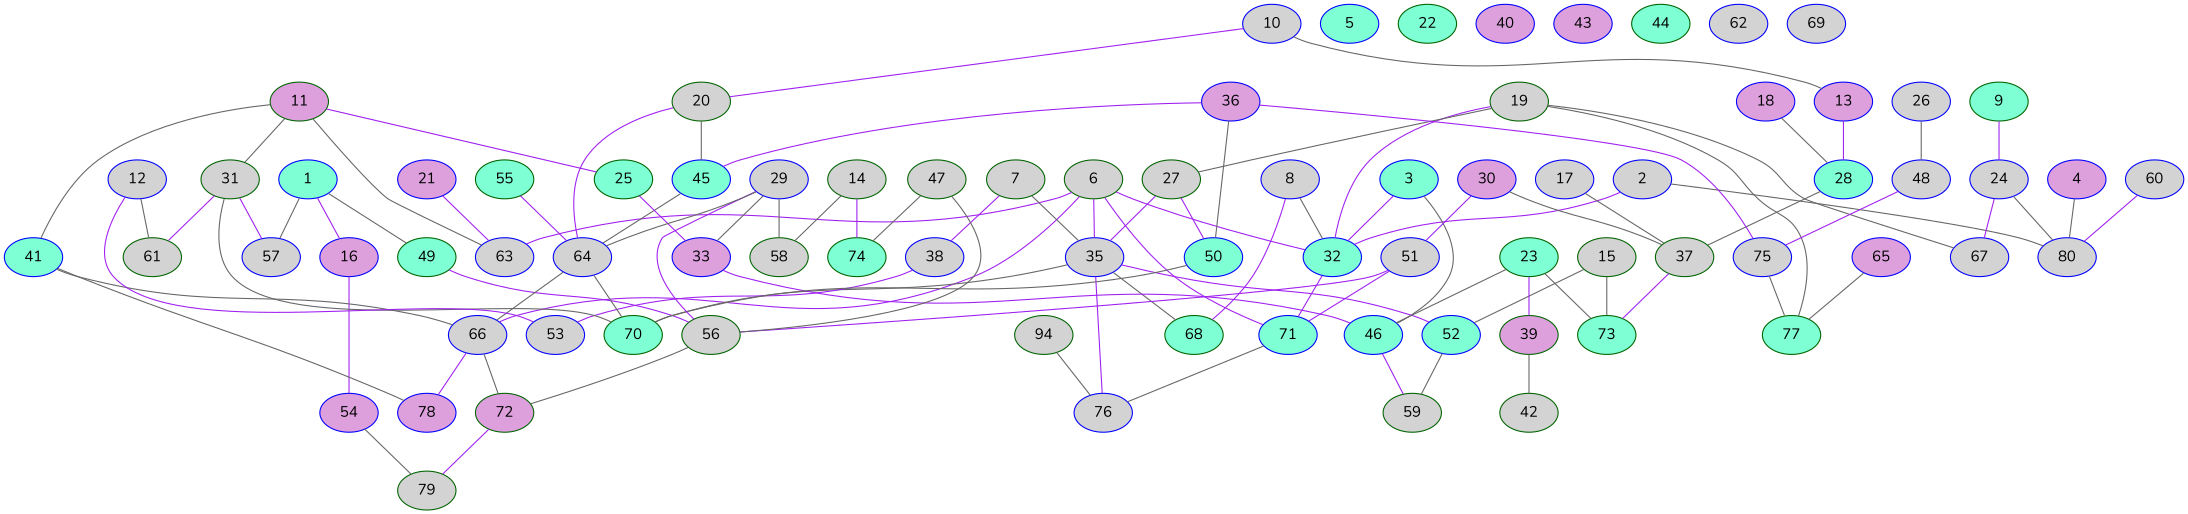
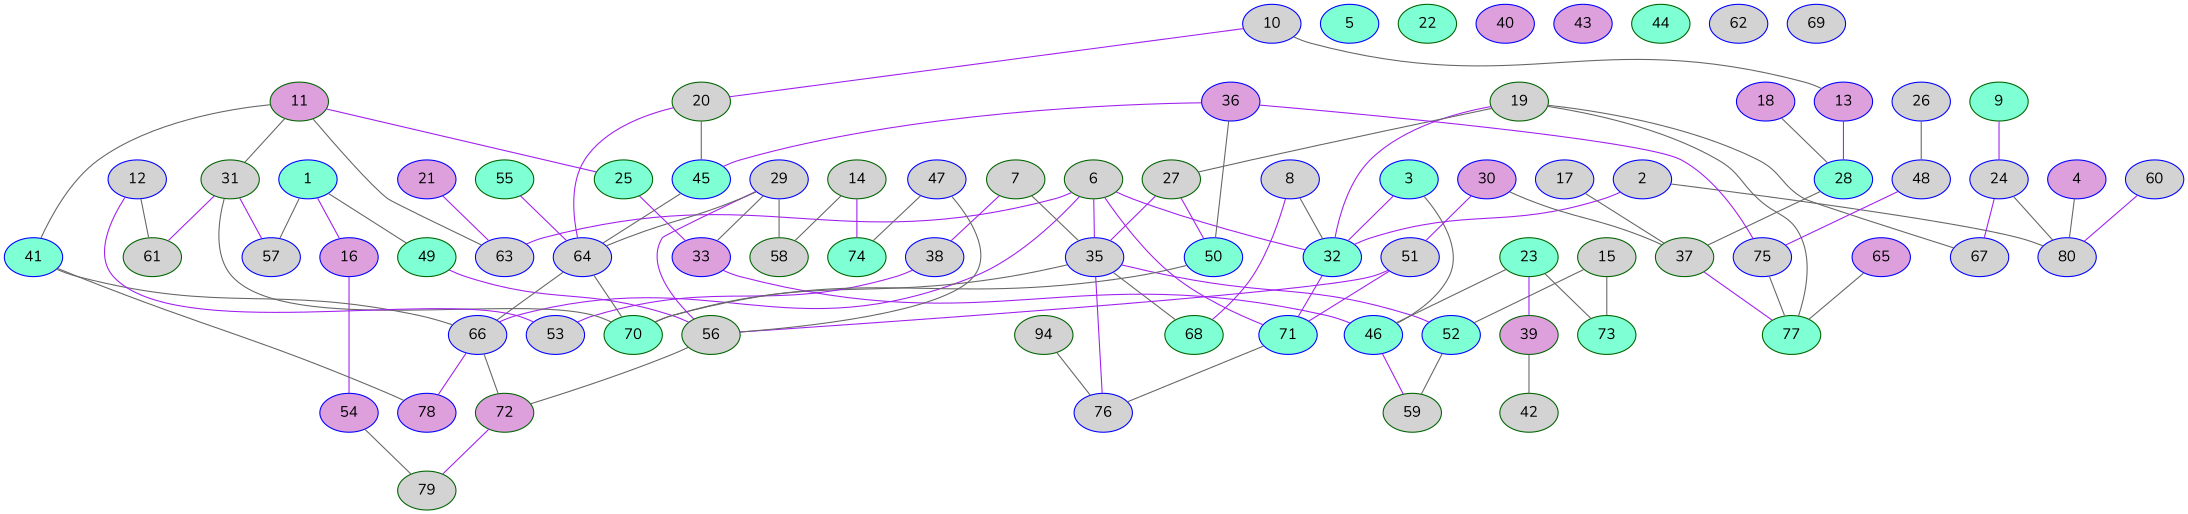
(937, 179) -> (937, 179)
(1646, 296) -> (1738, 296)
